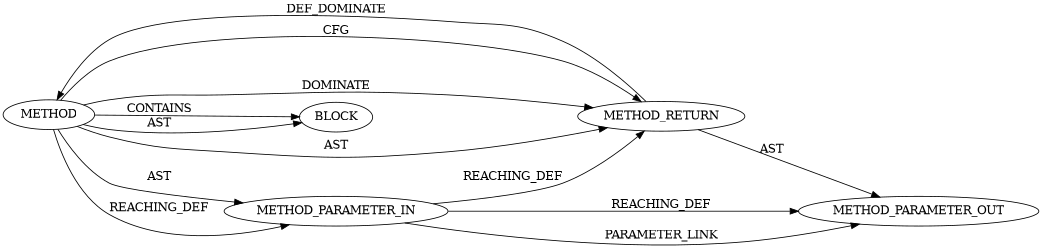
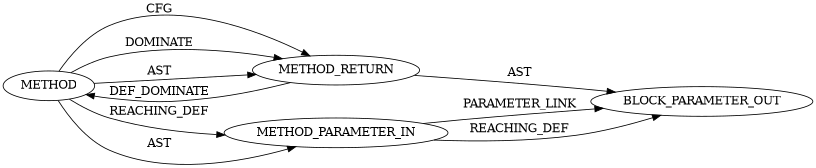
(336, 117) -> none
(542, 189) -> none
(919, 211) -> (702, 101)
